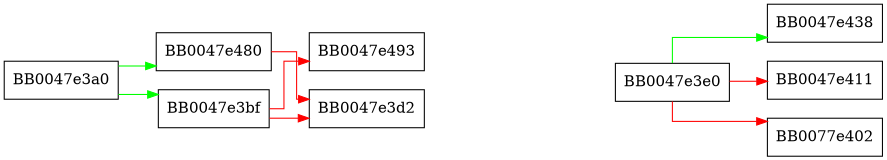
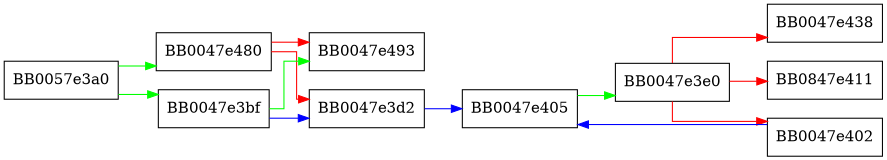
(702, 37) -> (702, 37)
none -> (285, 42)
(61, 80) -> (61, 80)
(825, 80) -> (825, 80)
(284, 85) -> (284, 85)
none -> (520, 109)
(284, 118) -> (284, 118)
(825, 137) -> (825, 137)
